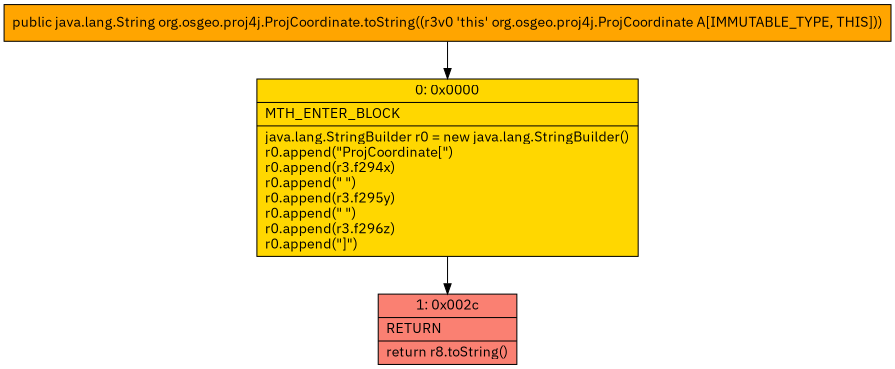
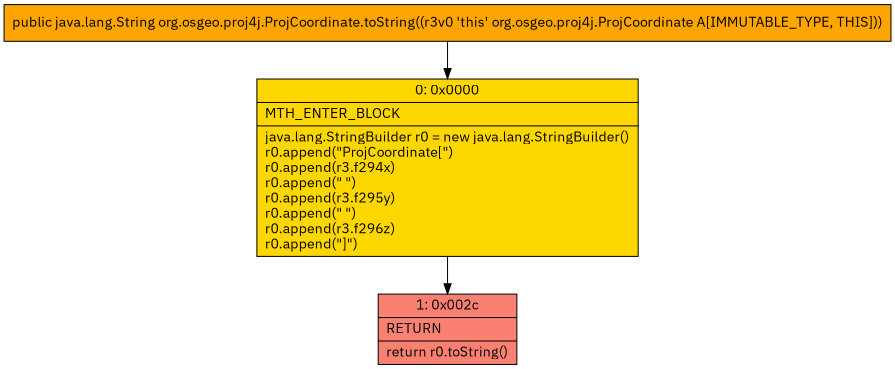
(448, 352) -> (448, 352)
